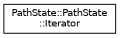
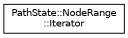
(60, 19) -> (64, 19)
